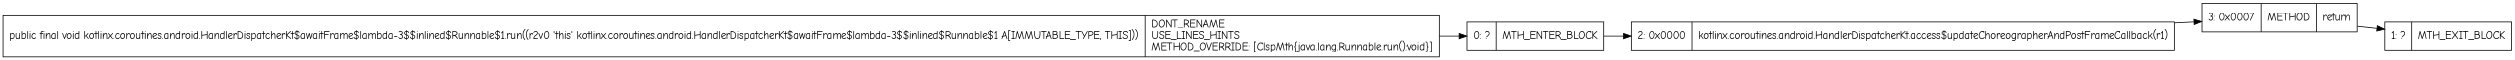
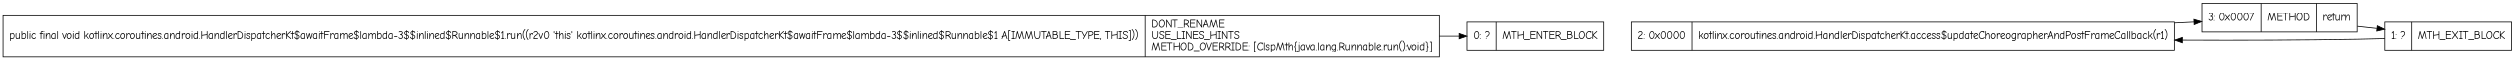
(1614, 36) -> (2284, 40)
